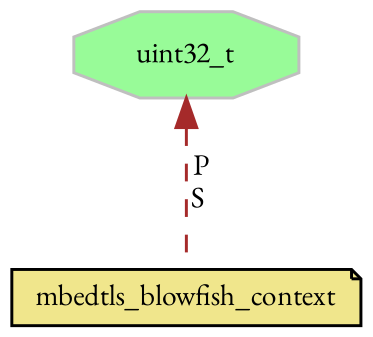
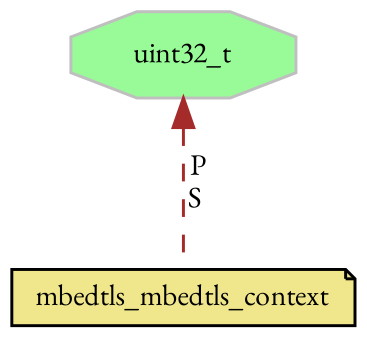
(186, 298) -> (183, 298)
